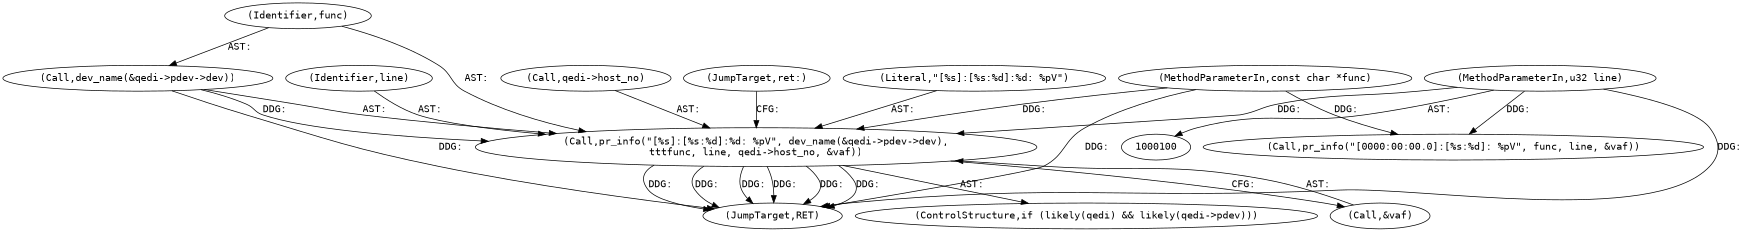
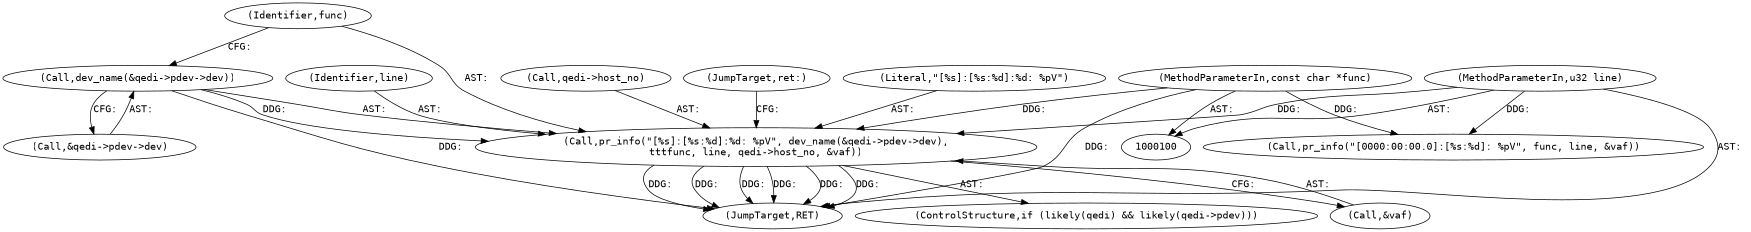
(243, 47) -> (243, 47)
none -> (1203, 108)
none -> (100, 147)
(1733, 147) -> (1733, 147)
